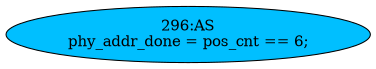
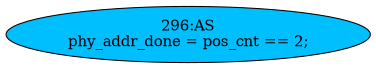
(188, 35) -> (188, 35)
